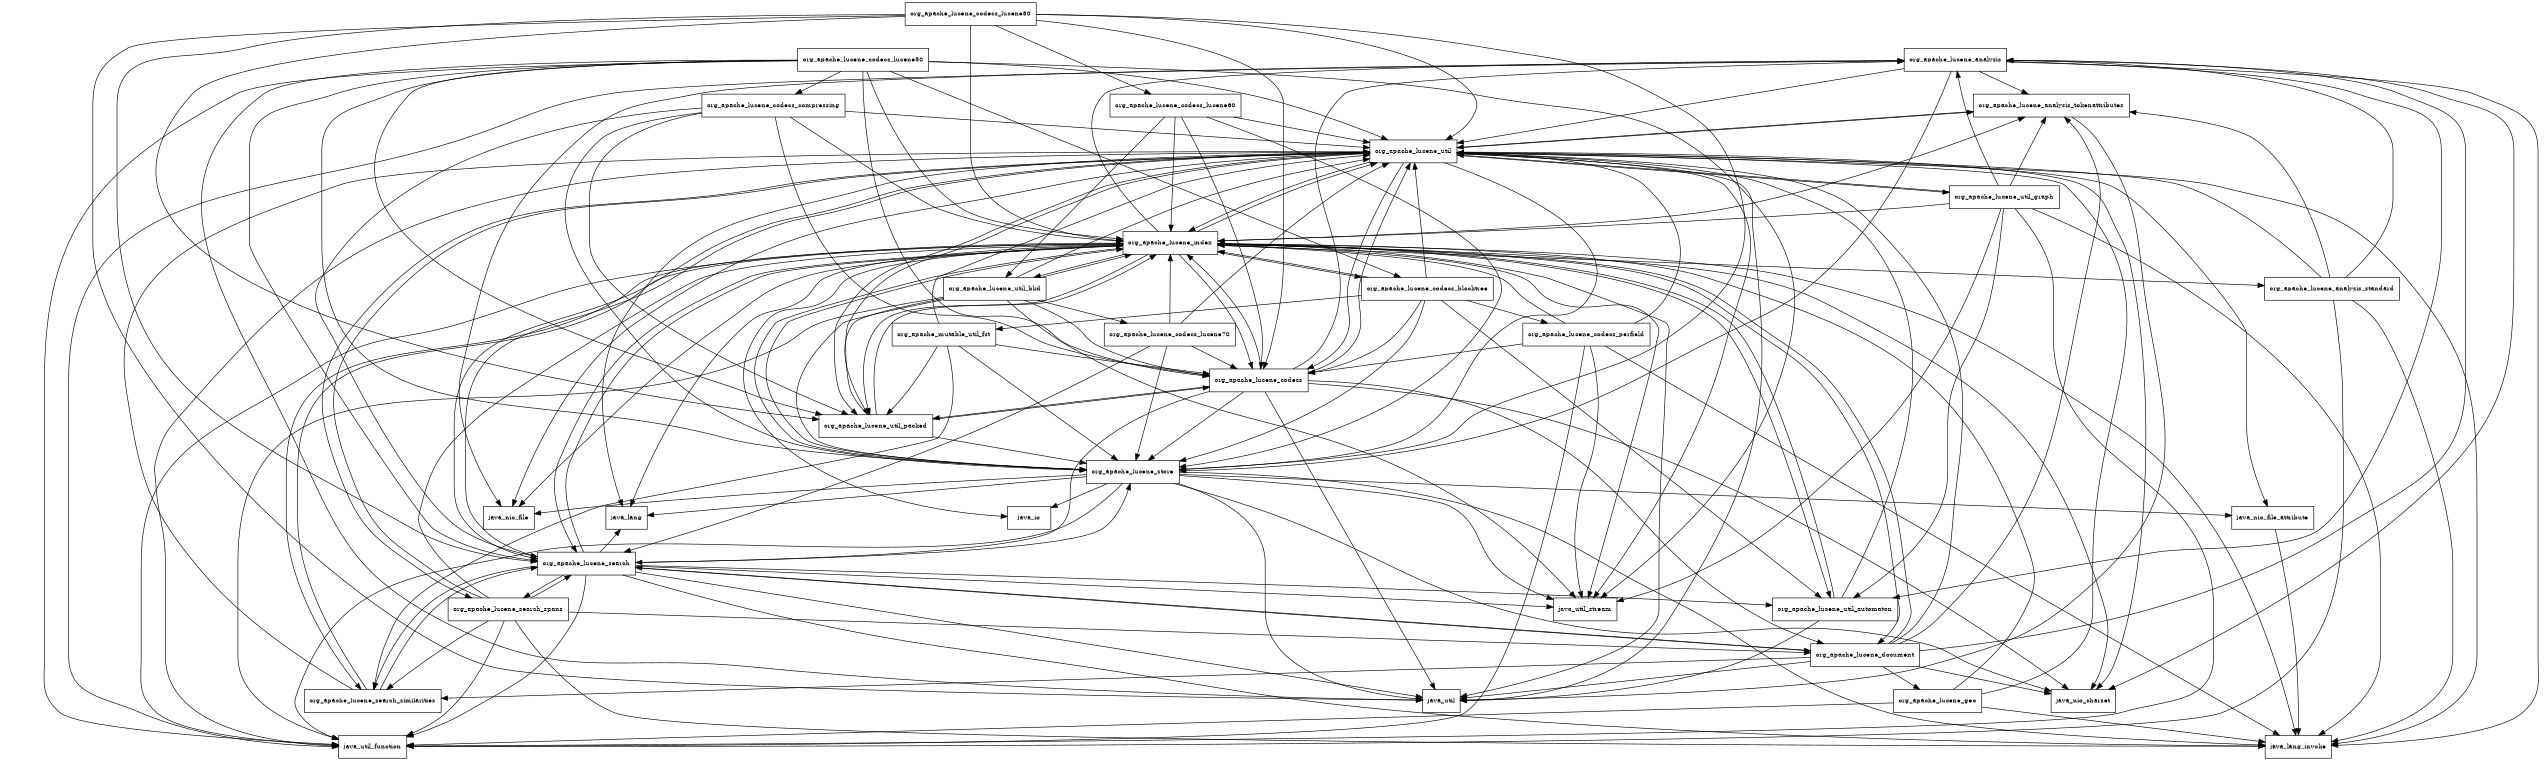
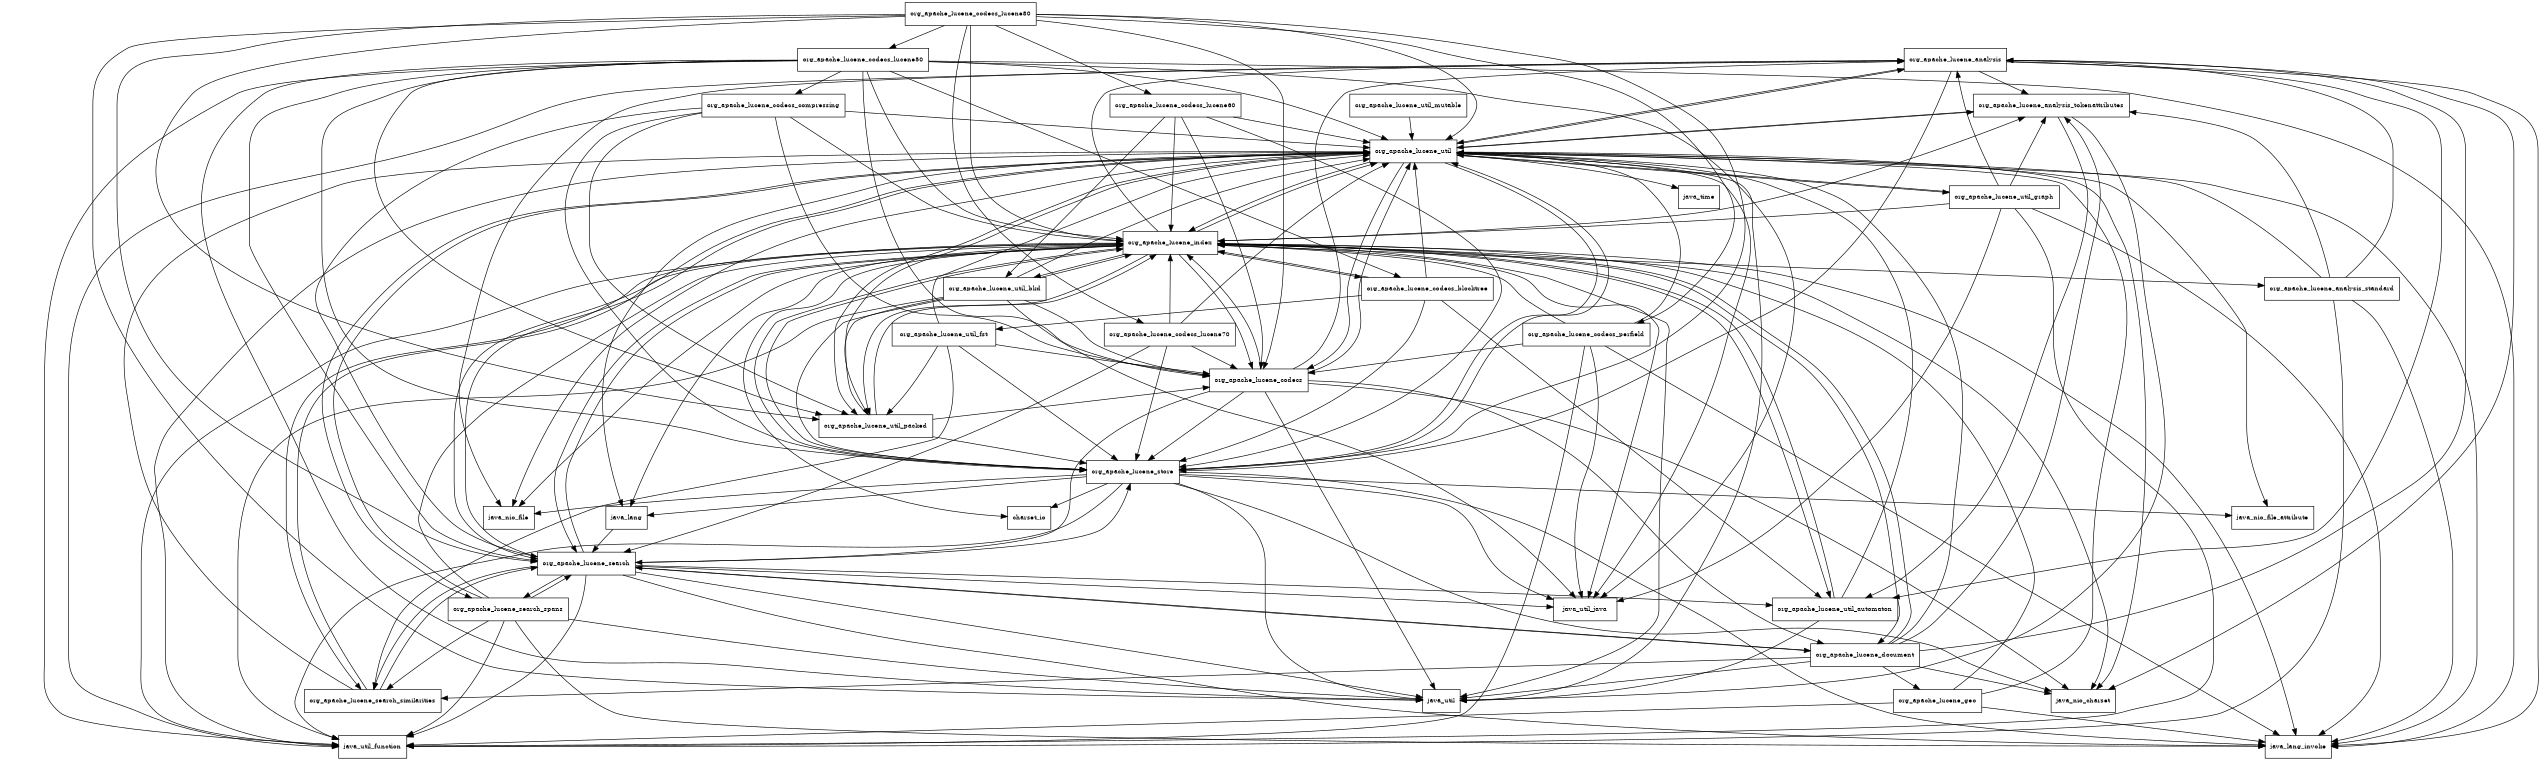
none -> (920, 36)
none -> (1408, 106)
none -> (1677, 107)
none -> (1699, 197)
(1079, 311) -> (981, 211)
(1504, 311) -> (1466, 58)
(944, 335) -> (944, 335)
(1377, 349) -> none
none -> (1489, 356)
(1075, 402) -> none
(1948, 414) -> (2034, 380)
(1029, 518) -> (1029, 518)
(611, 541) -> (605, 538)
(1585, 609) -> (1585, 609)
(2293, 628) -> (2043, 86)
(1186, 632) -> (991, 671)
